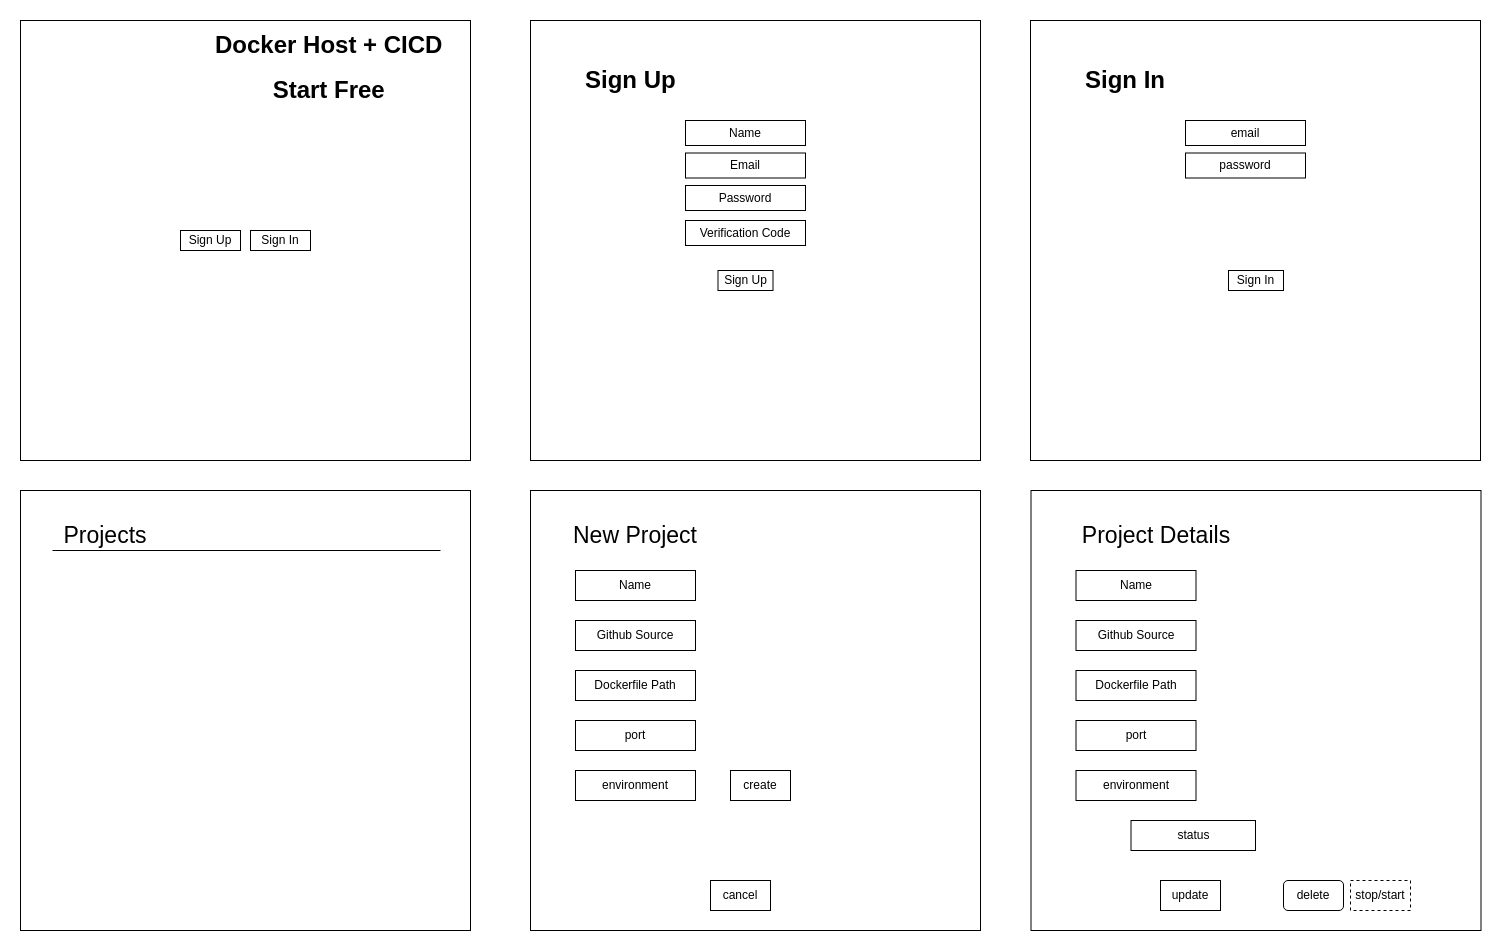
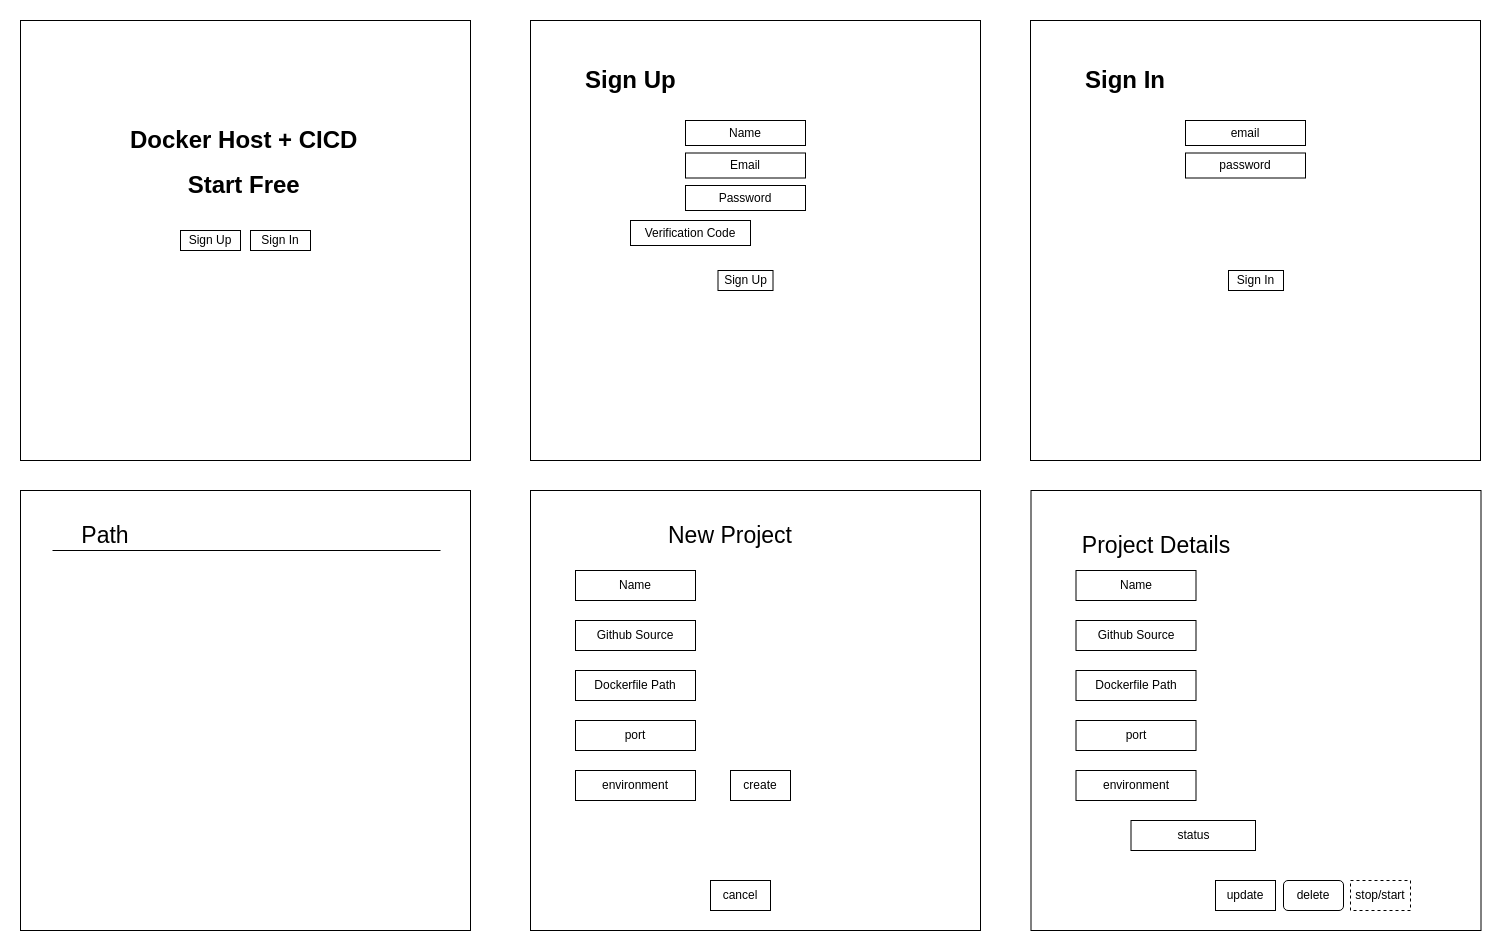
(331, 71) -> (246, 166)
(746, 233) -> (691, 233)
(106, 536) -> (106, 536)
(636, 536) -> (731, 536)
(1156, 536) -> (1156, 546)
(1191, 896) -> (1246, 896)
